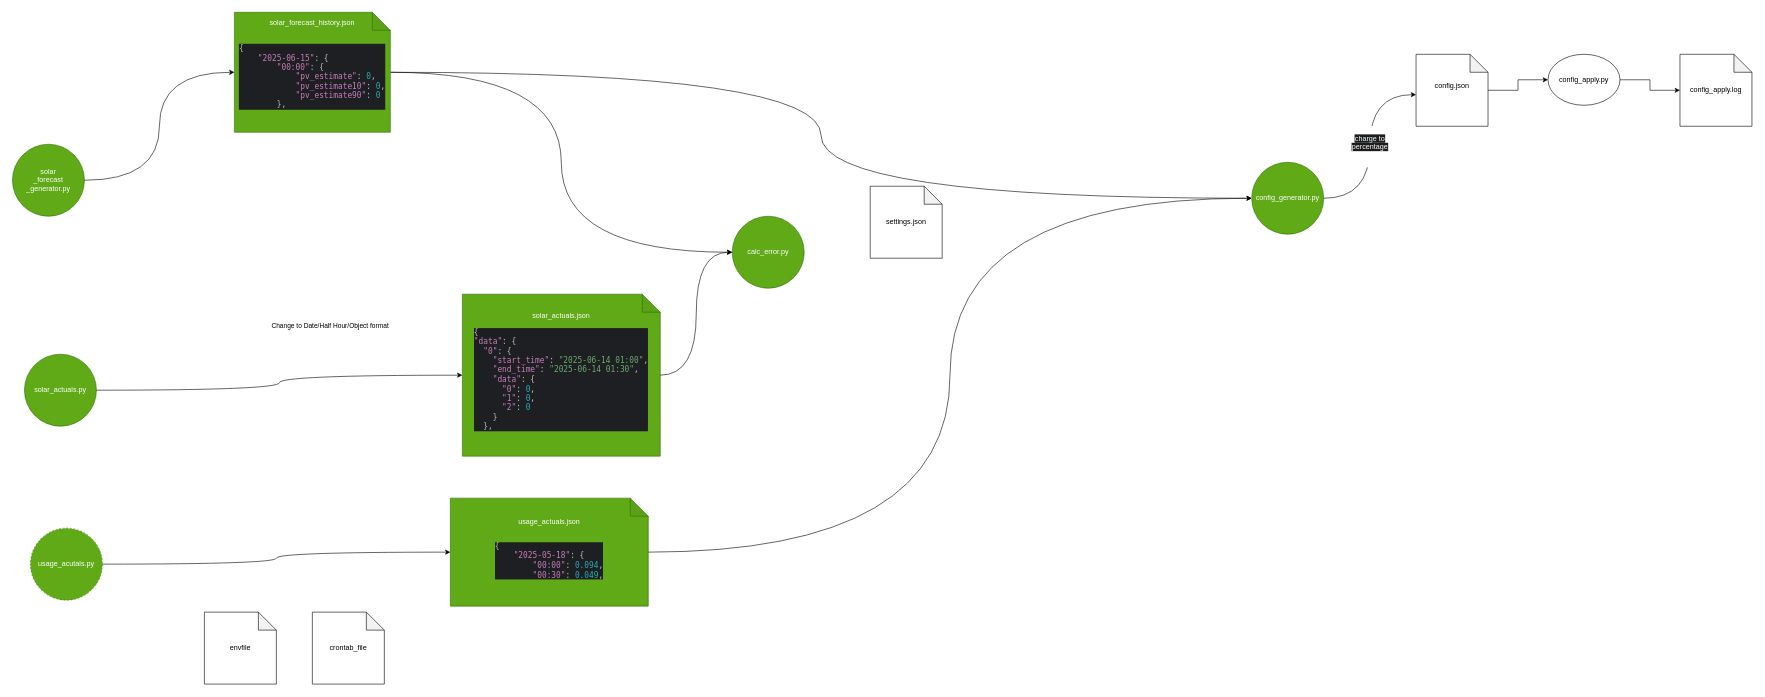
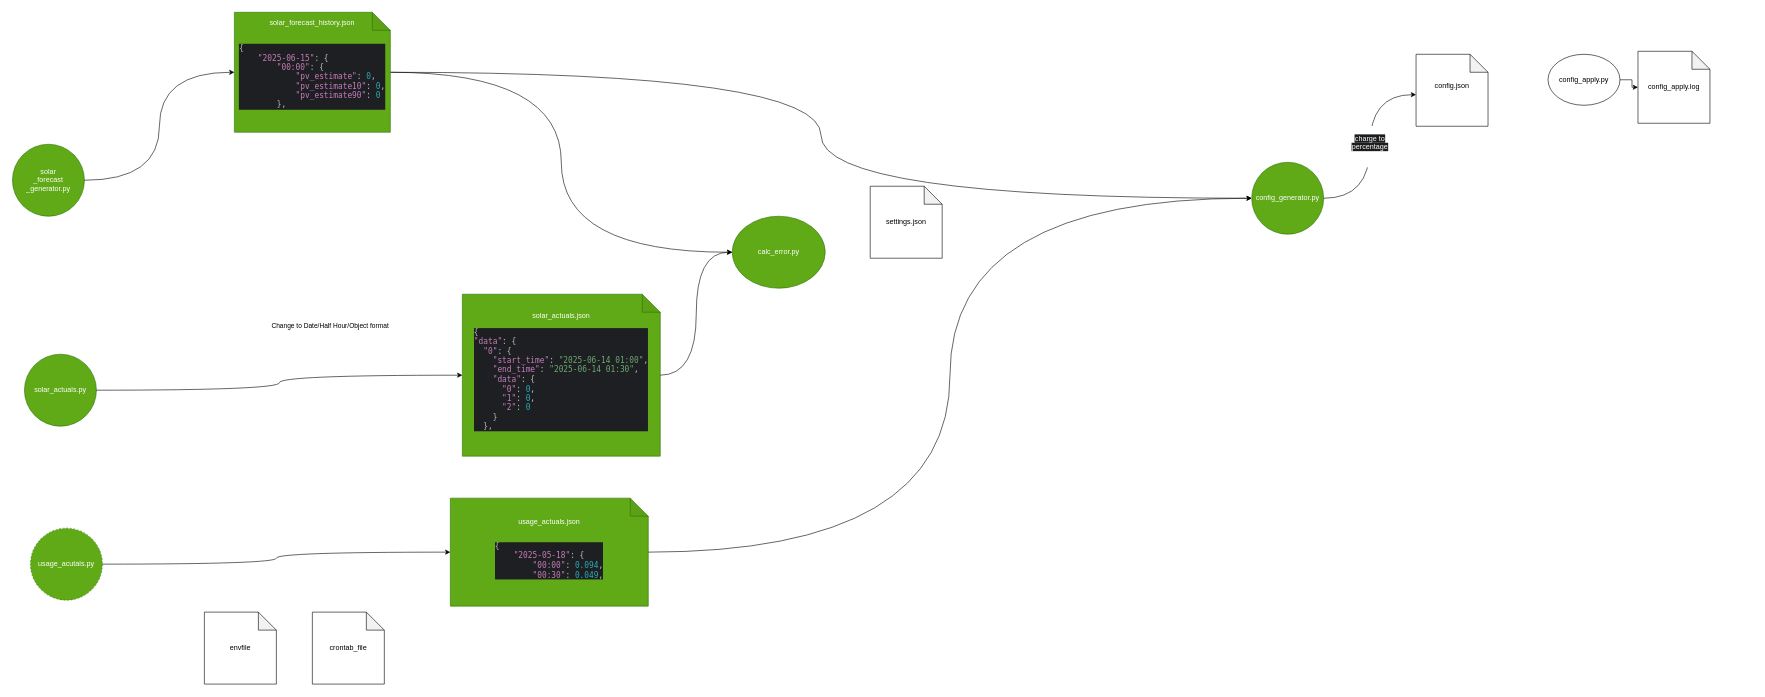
(1542, 80) -> none
(1716, 90) -> (1674, 87)
(768, 252) -> (779, 252)
